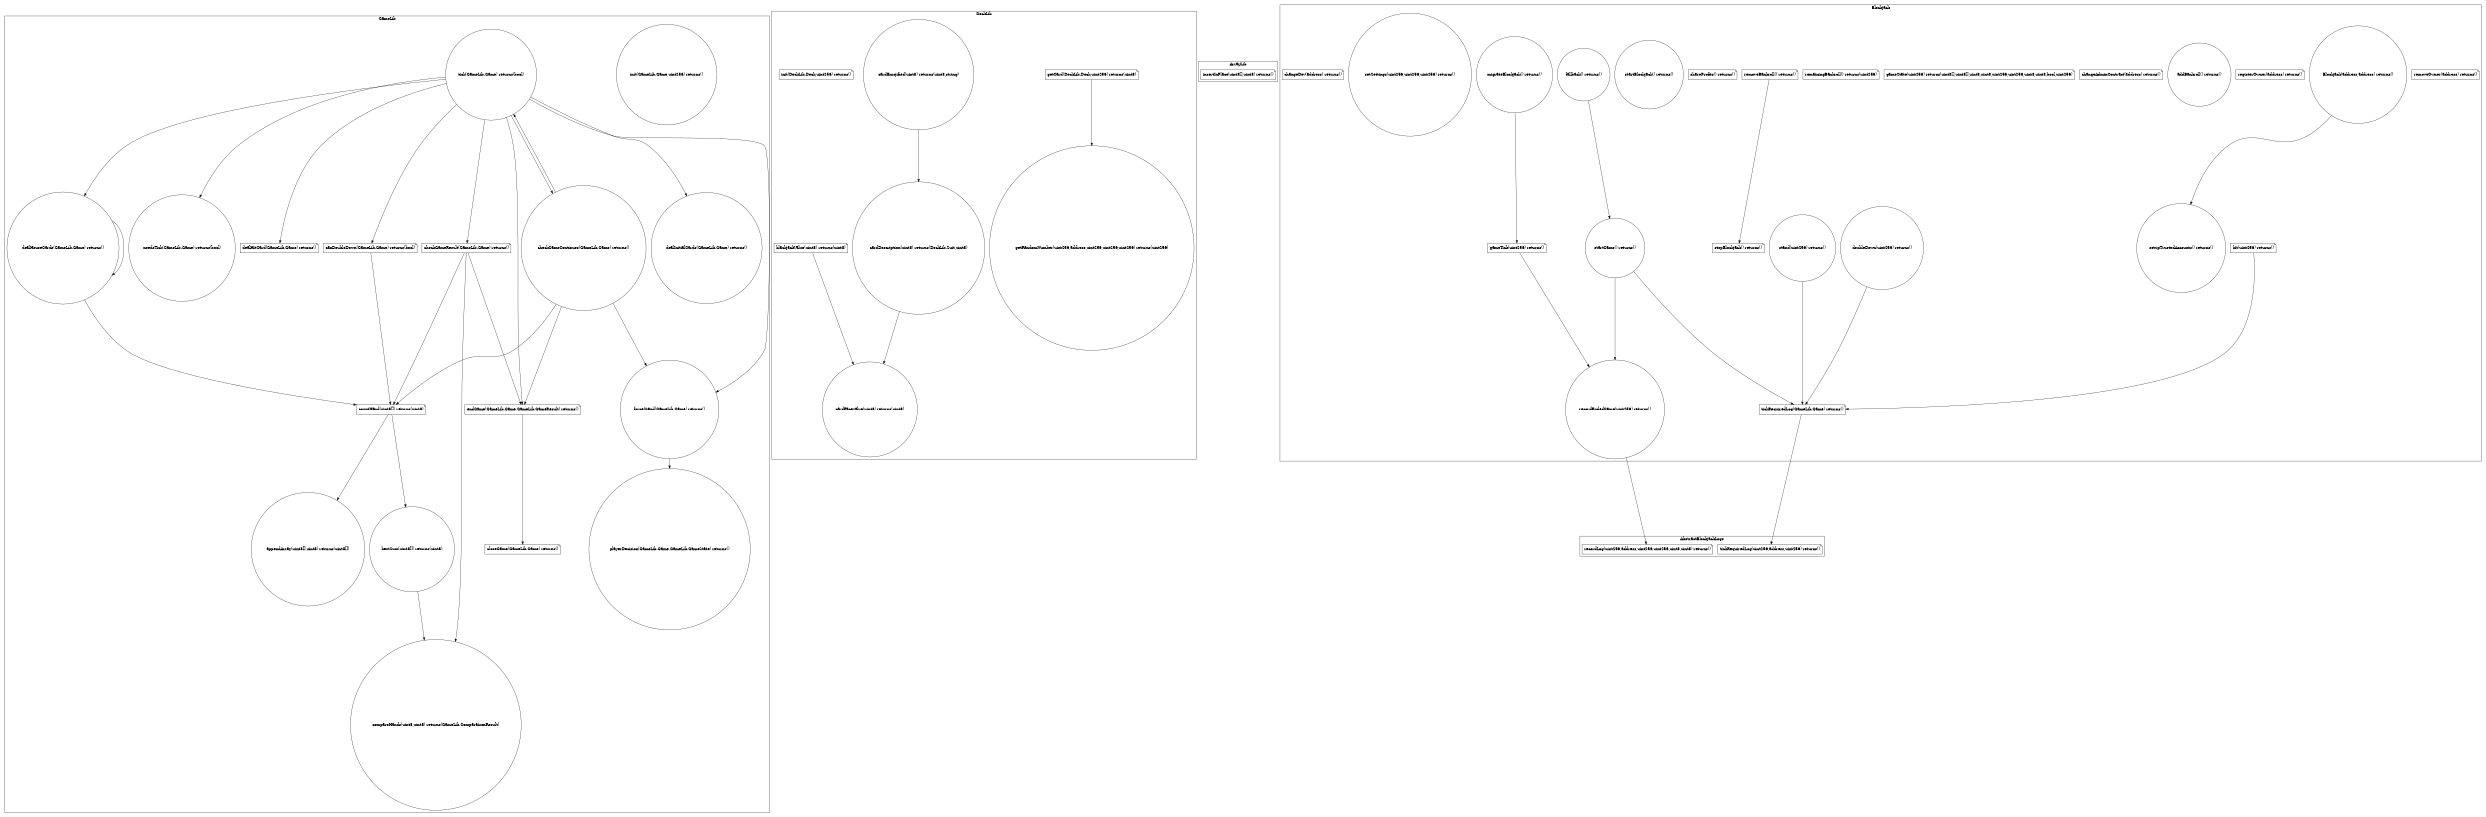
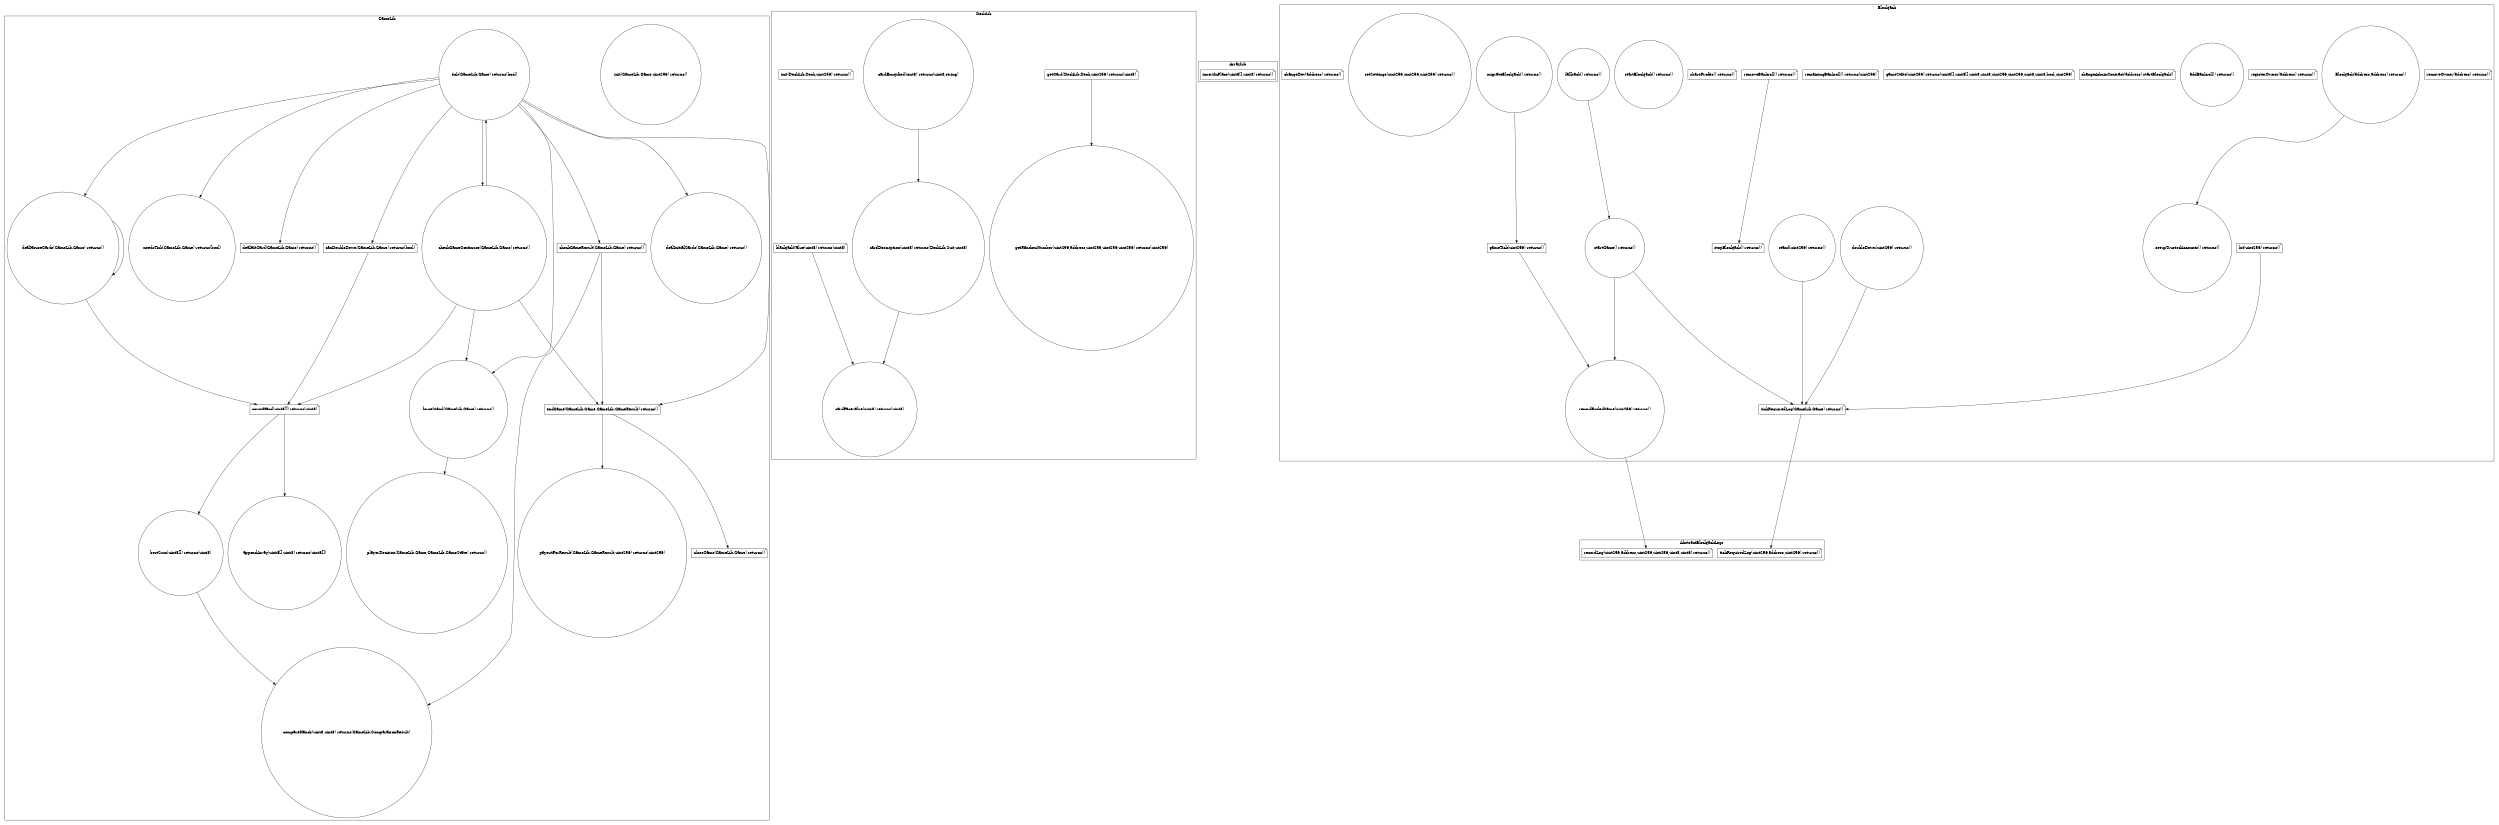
(2121, 75) -> (2127, 75)
(430, 328) -> none
none -> (602, 553)
